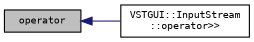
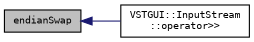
(43, 21) -> (43, 21)
